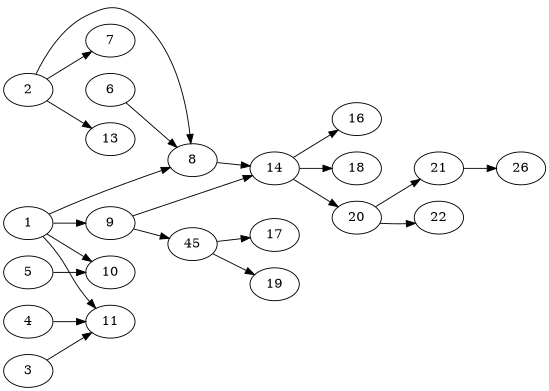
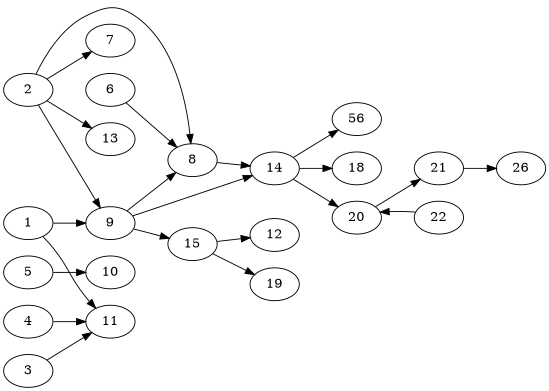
(357, 119) -> (357, 119)
none -> (67, 153)
(105, 191) -> (148, 195)
(393, 224) -> (402, 212)
(275, 235) -> (275, 235)
(193, 244) -> (193, 244)
(65, 245) -> none
